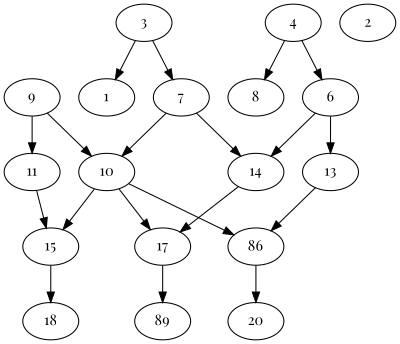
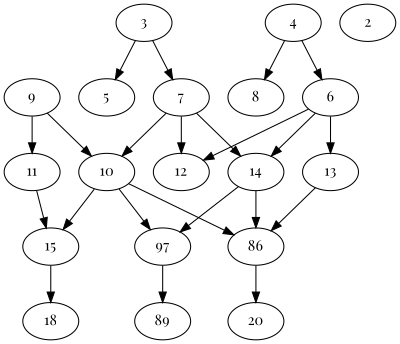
(107, 97) -> (107, 97)
none -> (181, 172)
none -> (256, 204)
(163, 247) -> (163, 247)
